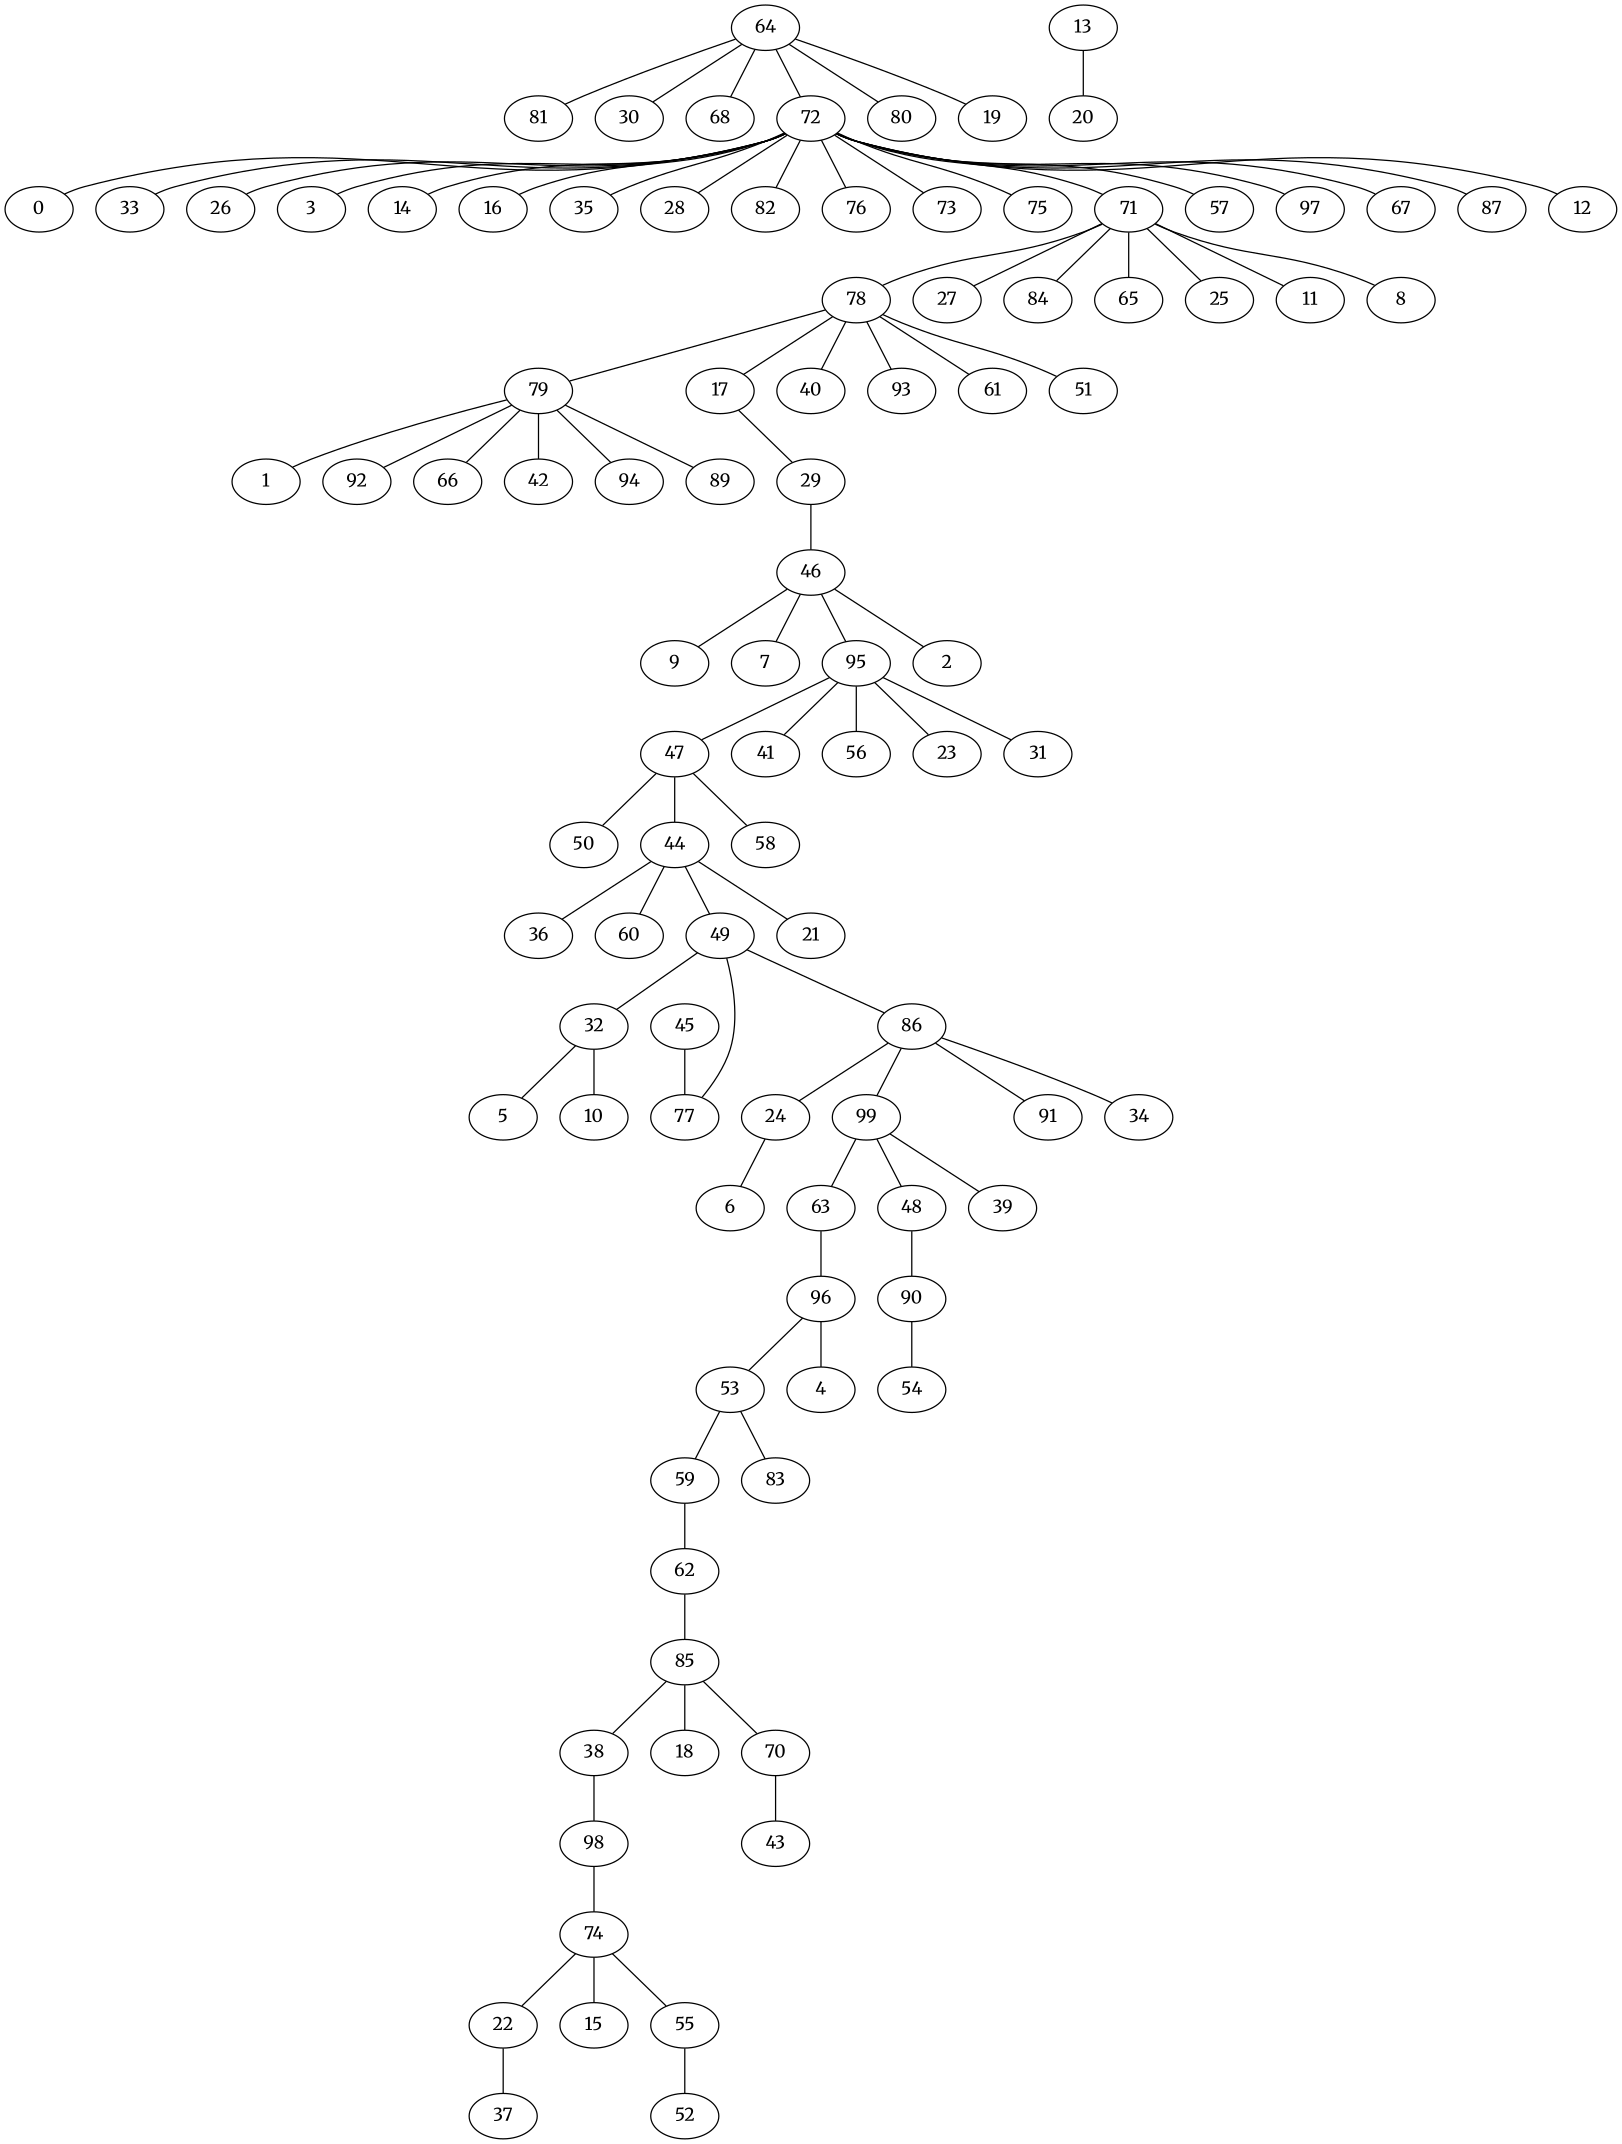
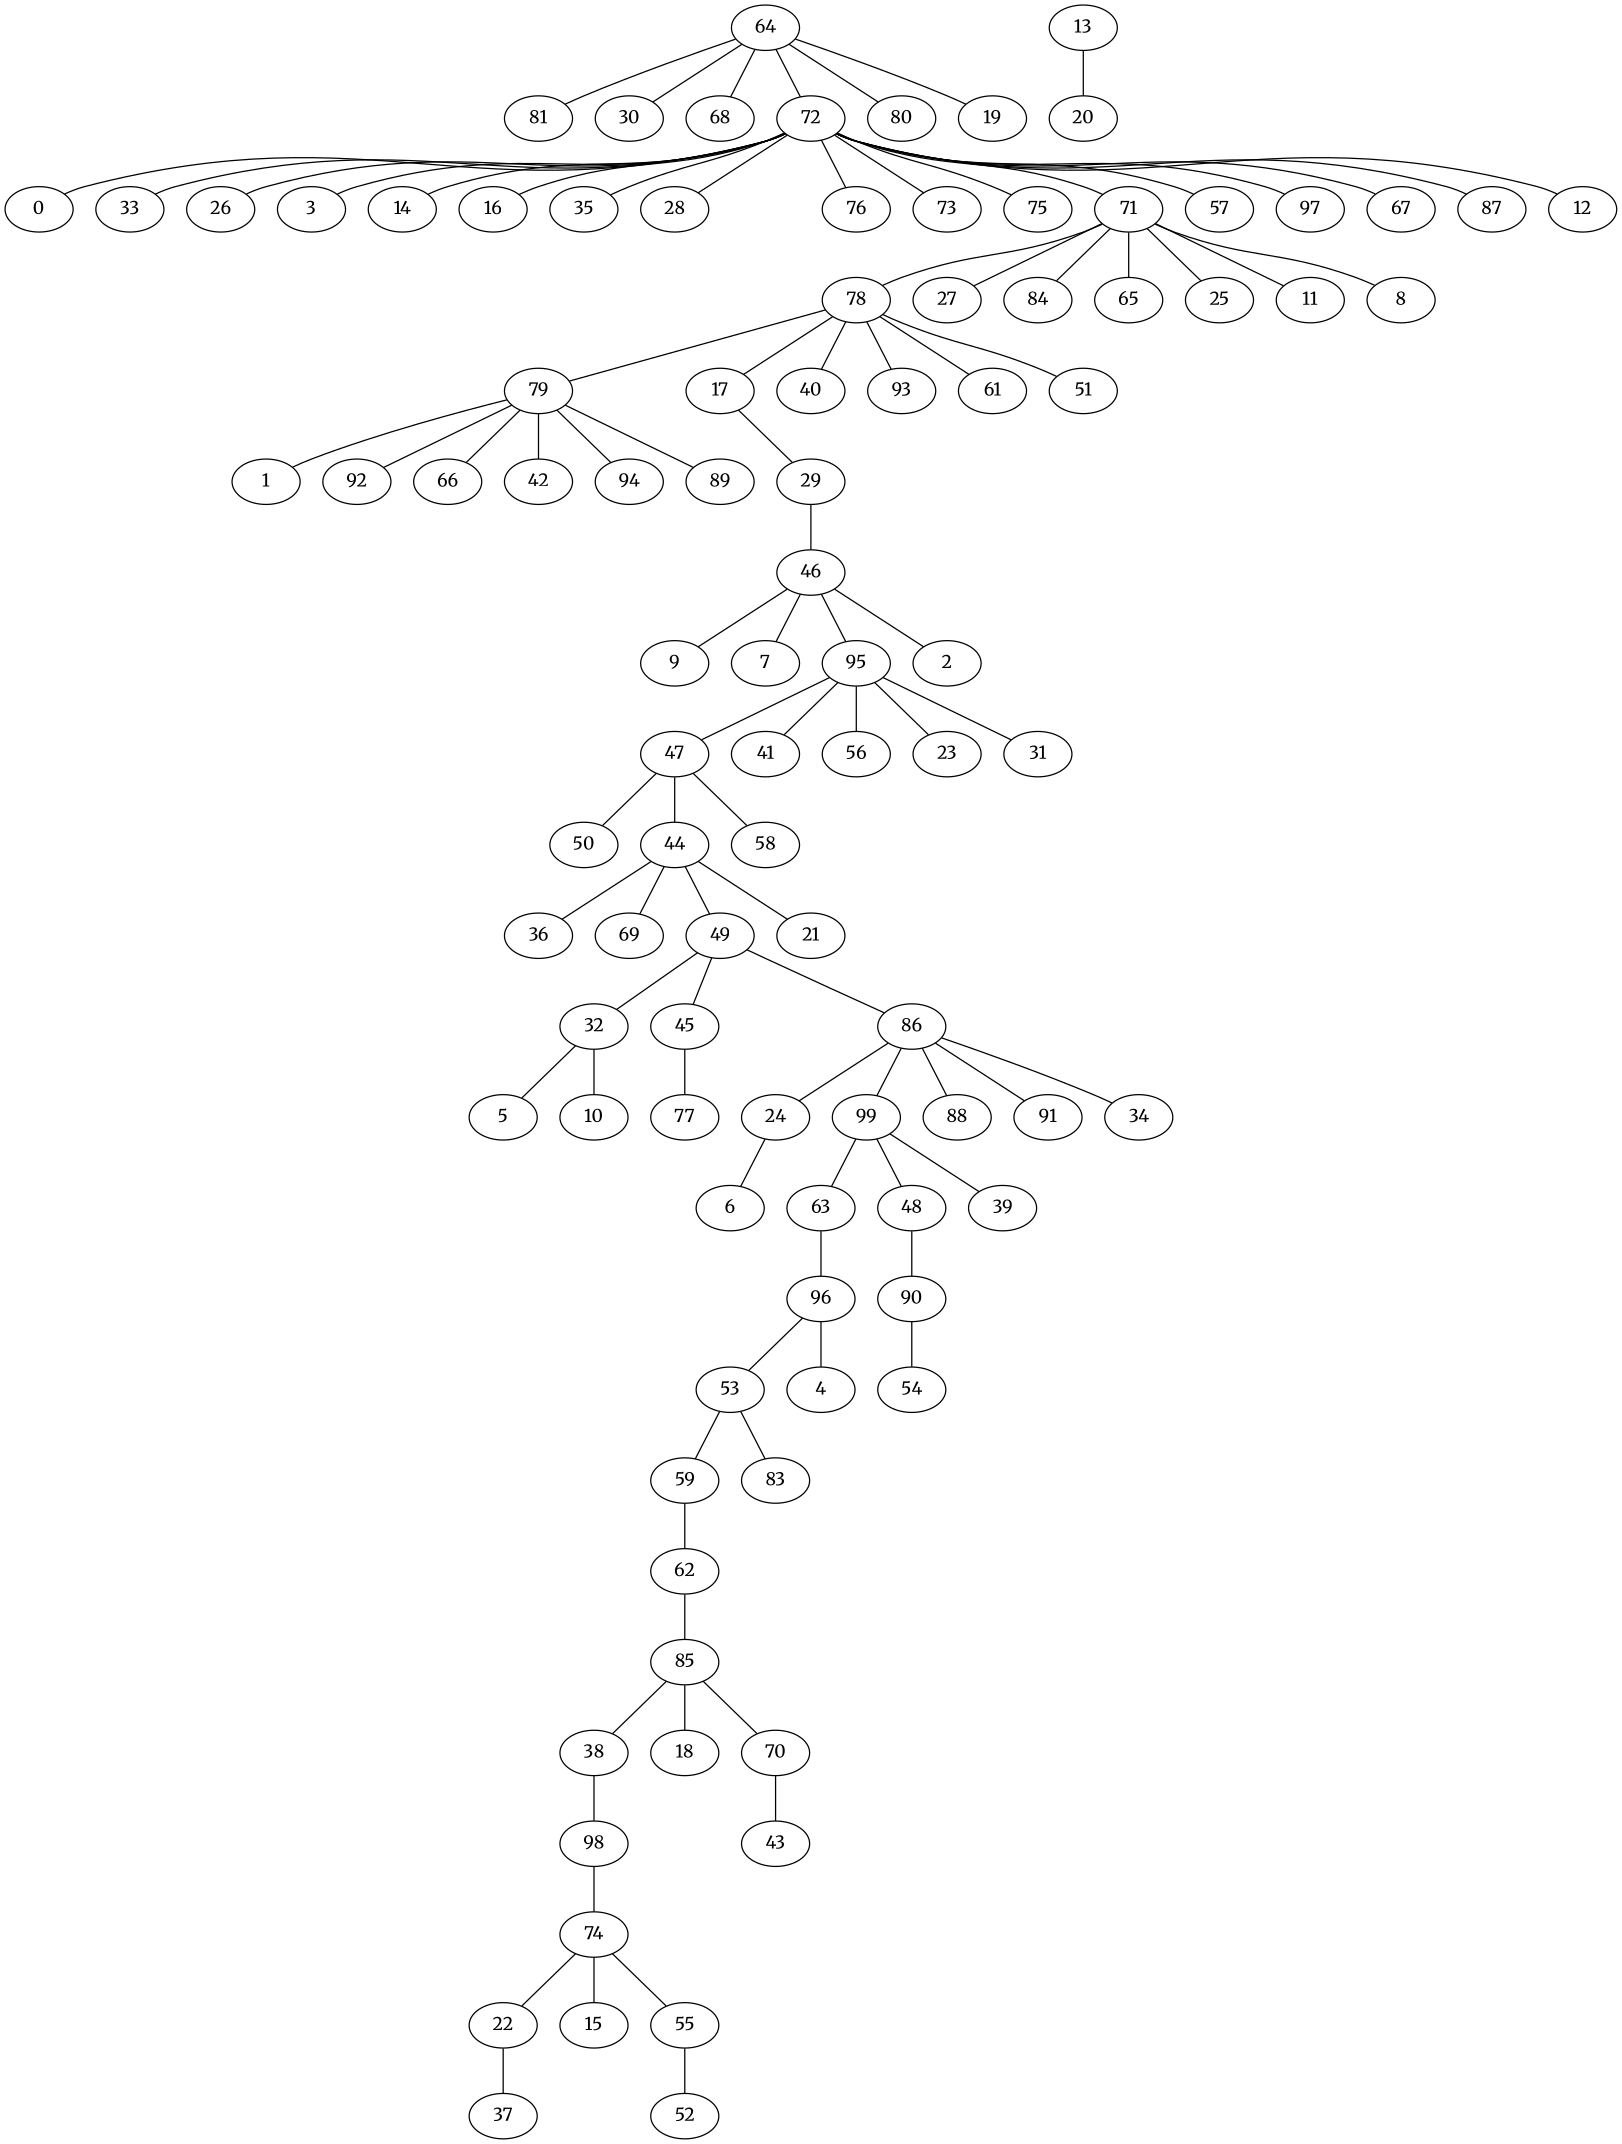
(765, 209) -> none
(629, 936) -> (629, 936)
(734, 1031) -> (702, 981)
none -> (957, 1117)
